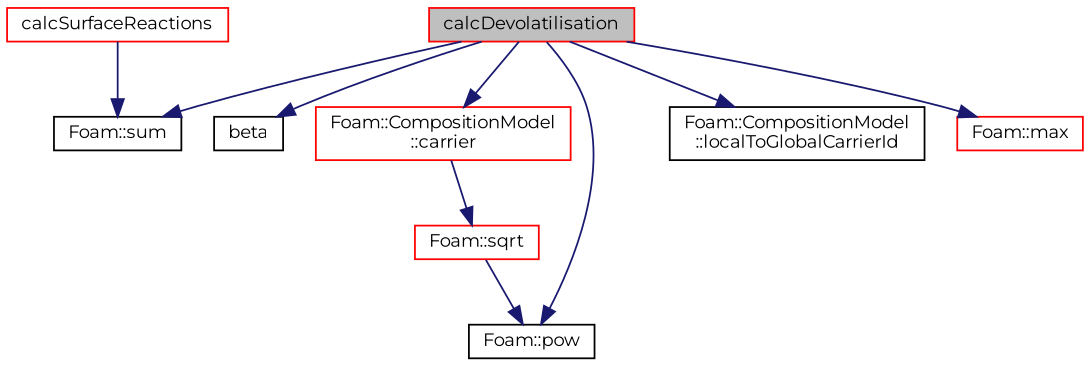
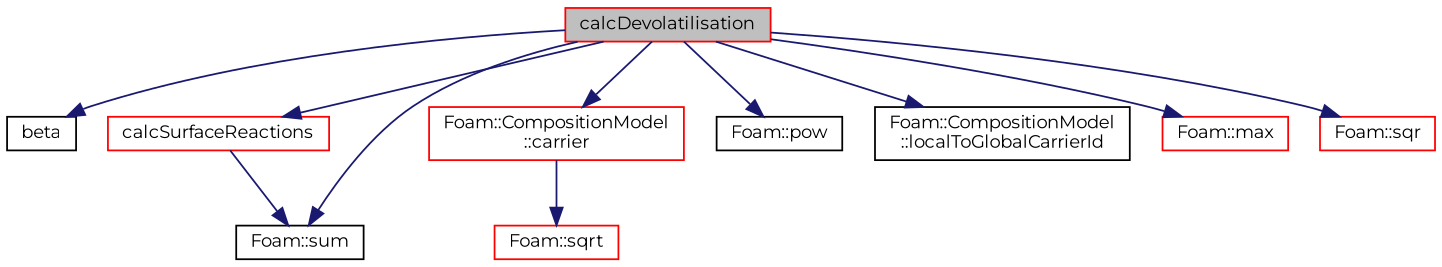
none -> (429, 83)
none -> (1378, 134)
(500, 284) -> none
